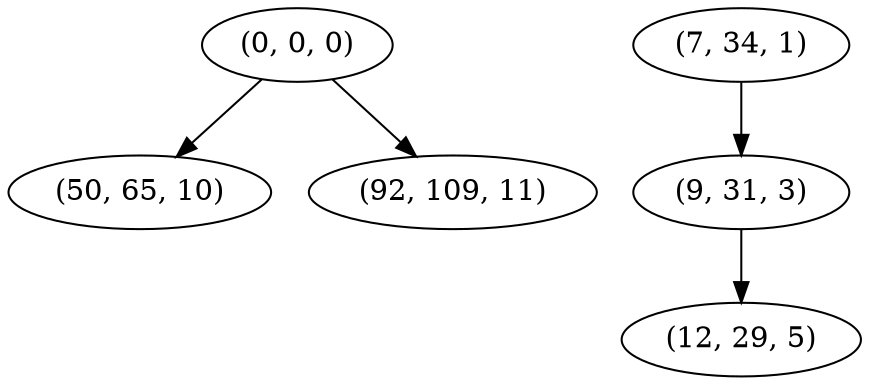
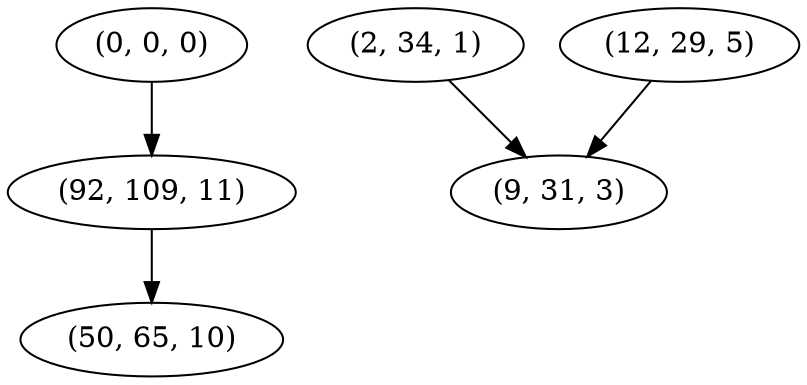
(741, 45) -> (416, 45)
(227, 111) -> (152, 256)
(741, 256) -> (626, 111)
